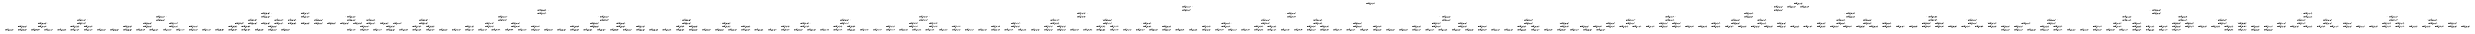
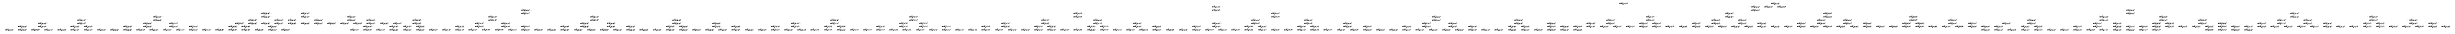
(404, 30) -> none
(1574, 30) -> none
